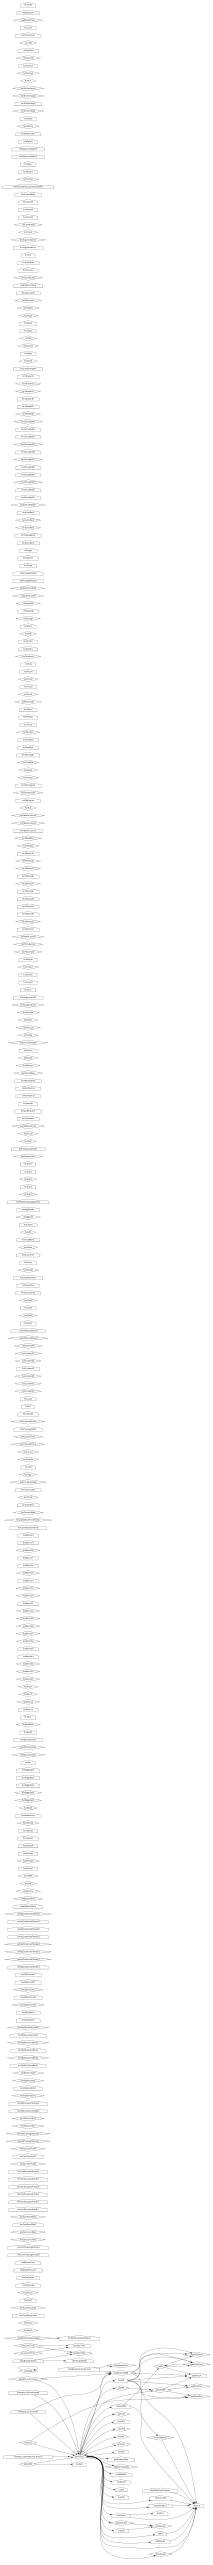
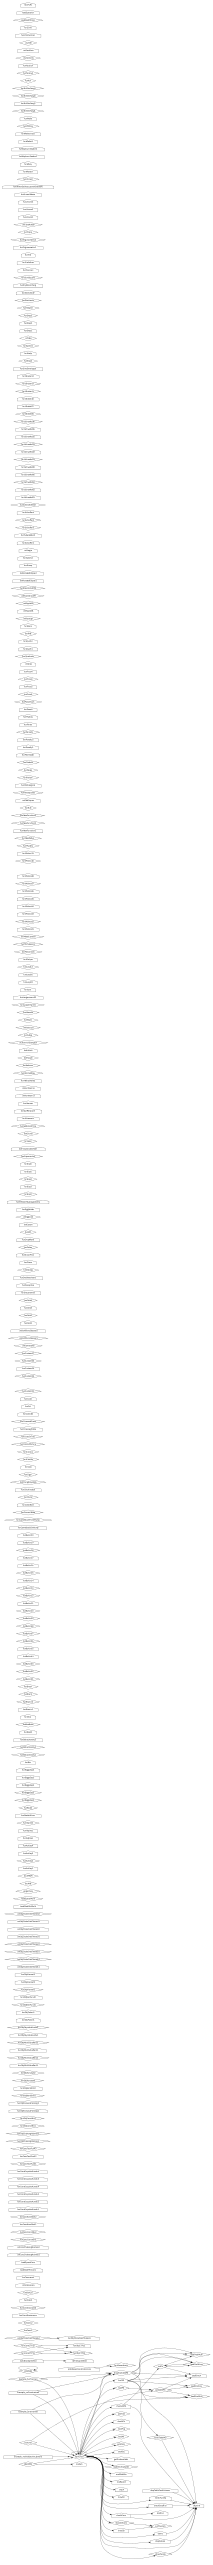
(28, 869) -> none
(28, 1384) -> none
(54, 2357) -> (54, 2353)
(105, 2371) -> (75, 2383)
